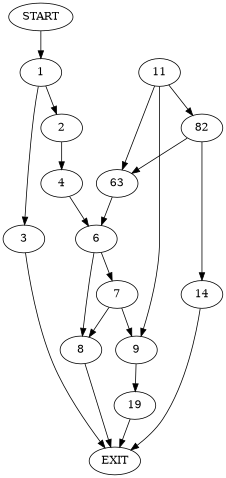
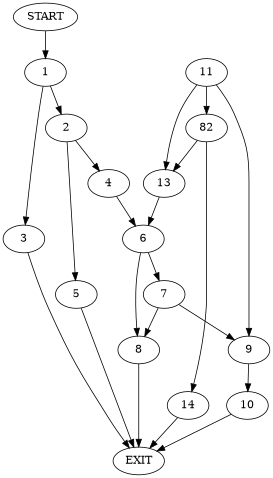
(117, 183) -> (164, 183)
none -> (76, 294)
(135, 405) -> (247, 405)
